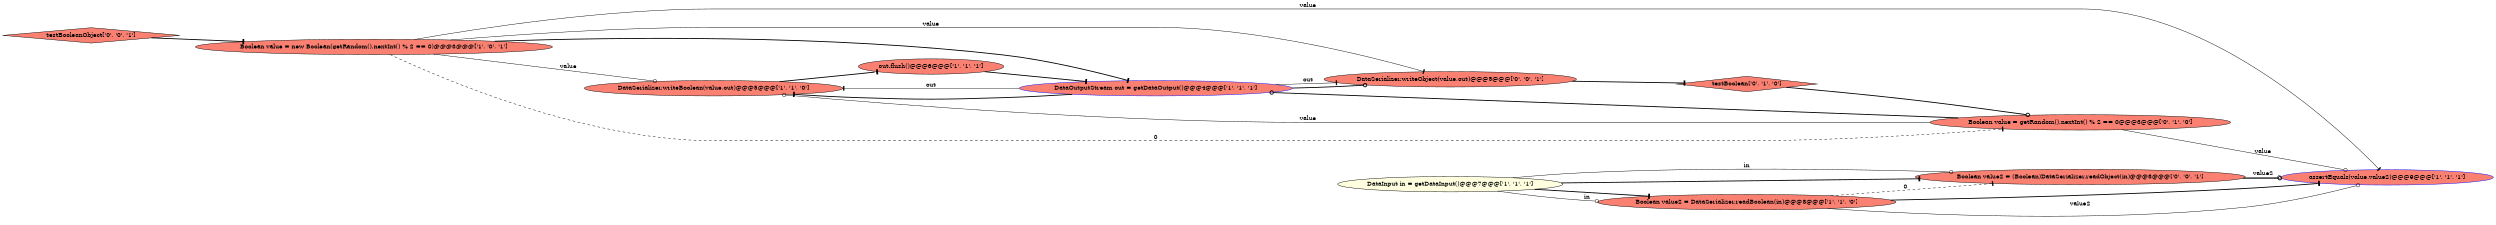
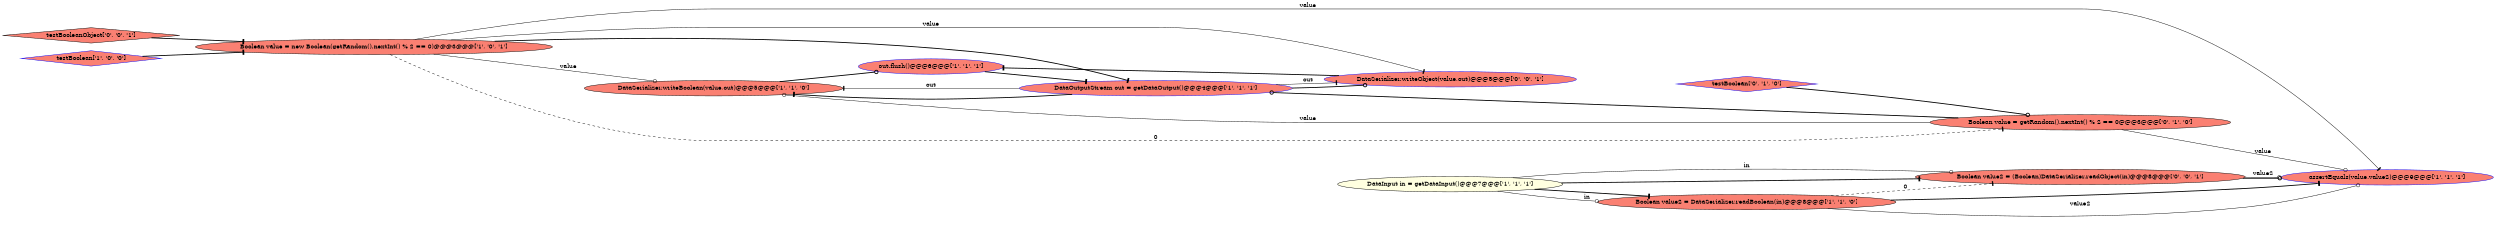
none -> (91, 58)
(931, 67) -> (931, 67)
(827, 77) -> (827, 77)
(1450, 79) -> (1450, 79)
(1628, 82) -> (1172, 71)
(1747, 84) -> (1747, 84)
